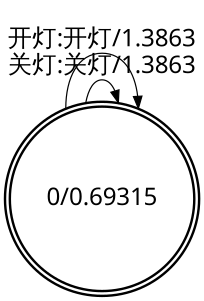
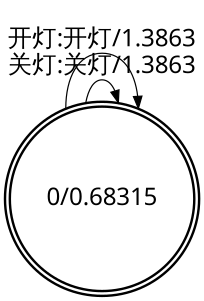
(102, 199) -> (102, 199)
